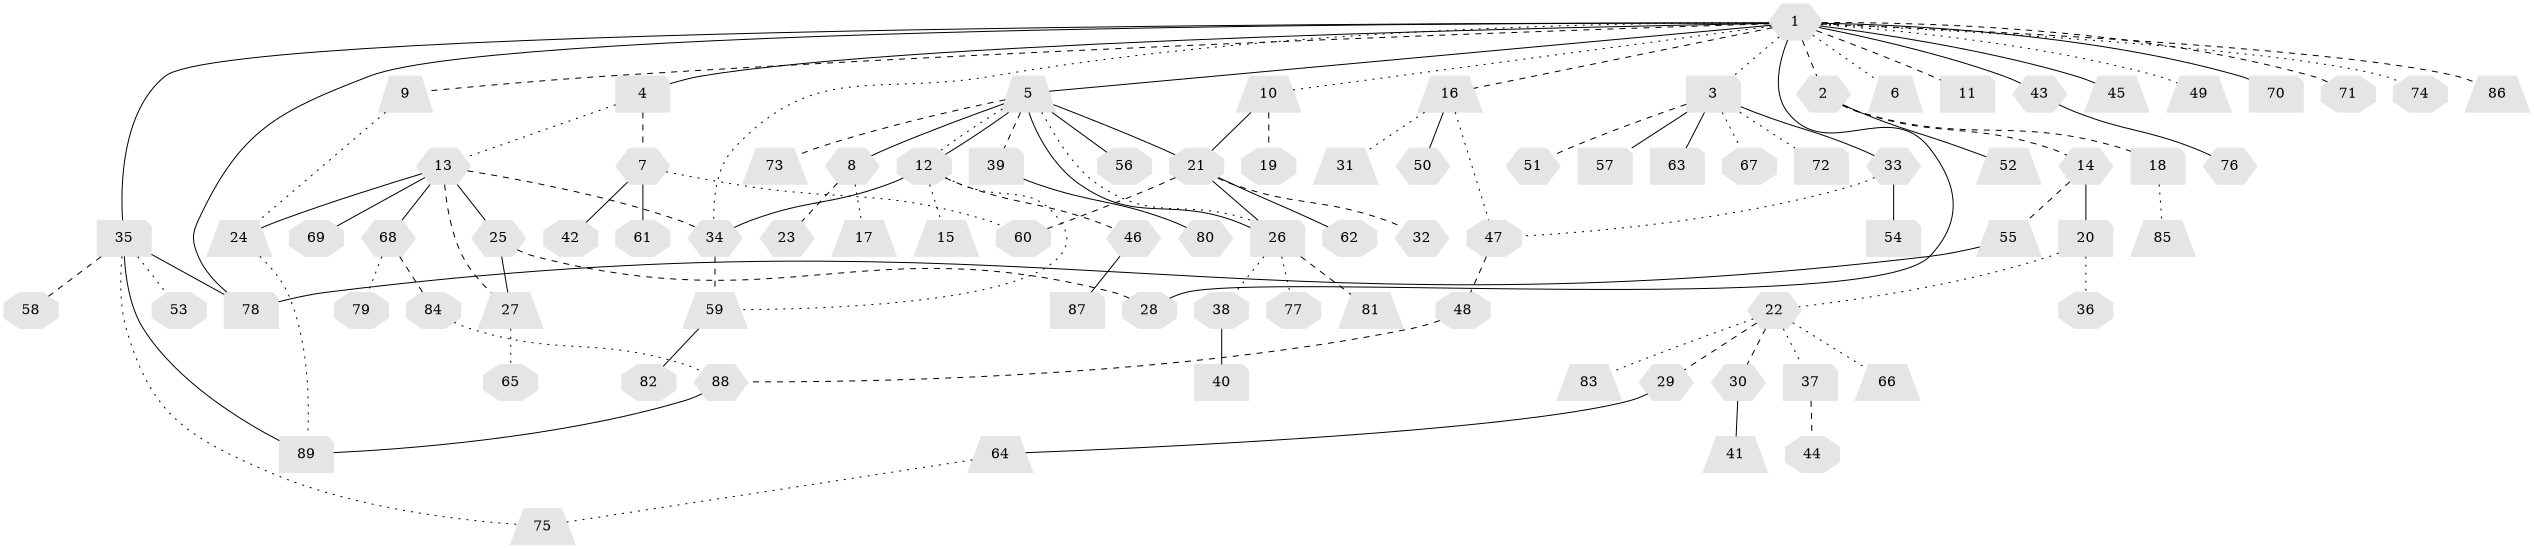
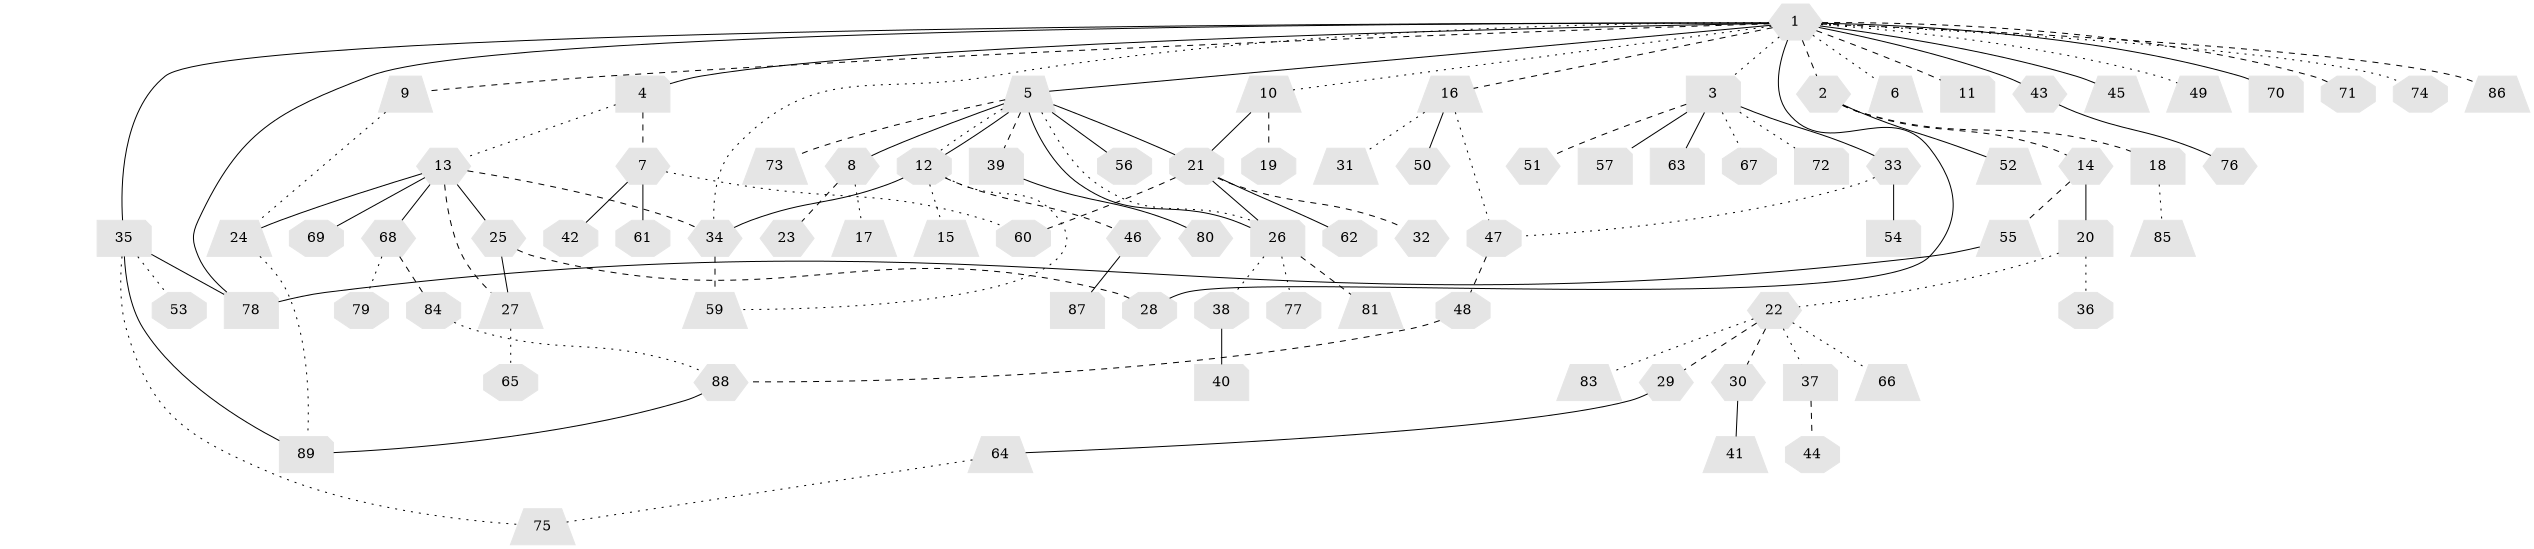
(31, 310) -> none
(649, 383) -> none
